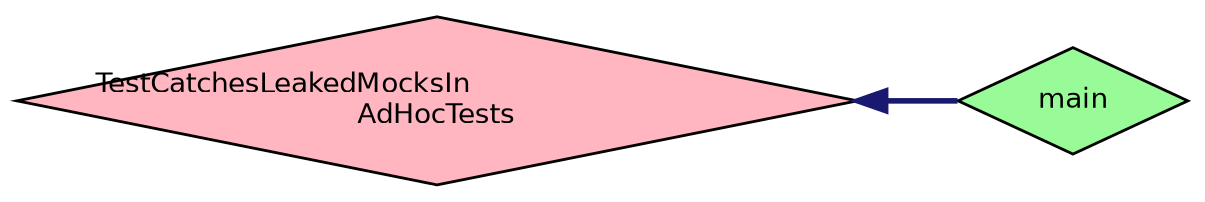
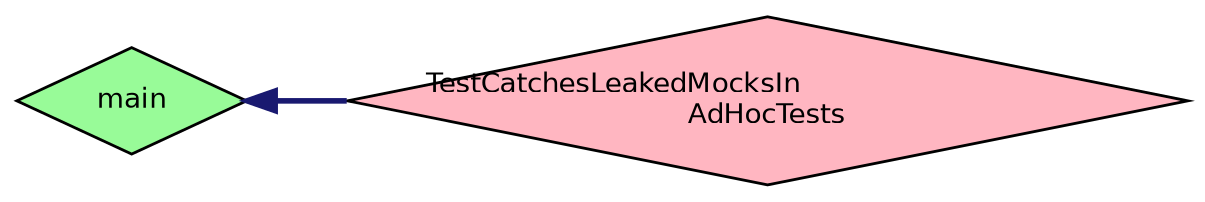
(922, 101) -> (311, 101)
